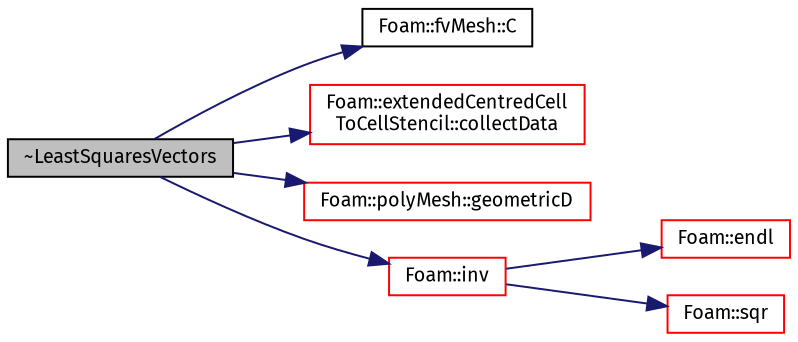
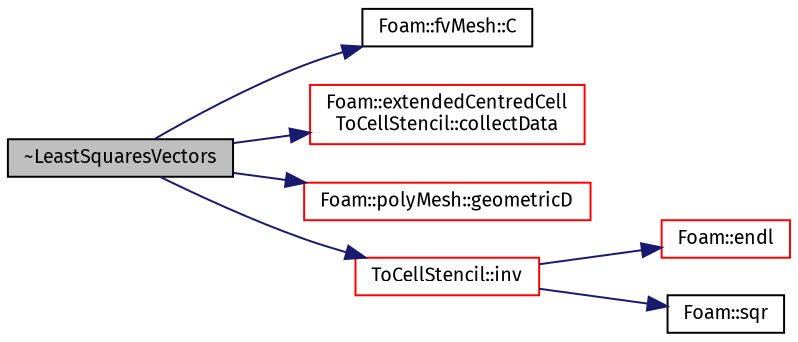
(447, 276) -> (447, 276)
(726, 314) -> (726, 314)
